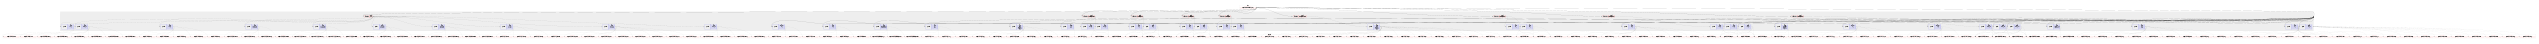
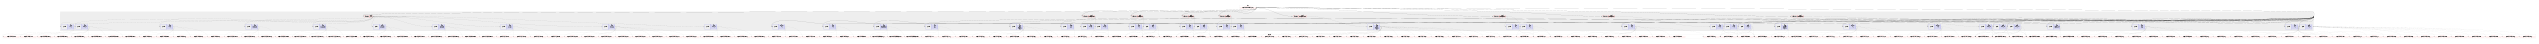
(1694, 37) -> none
